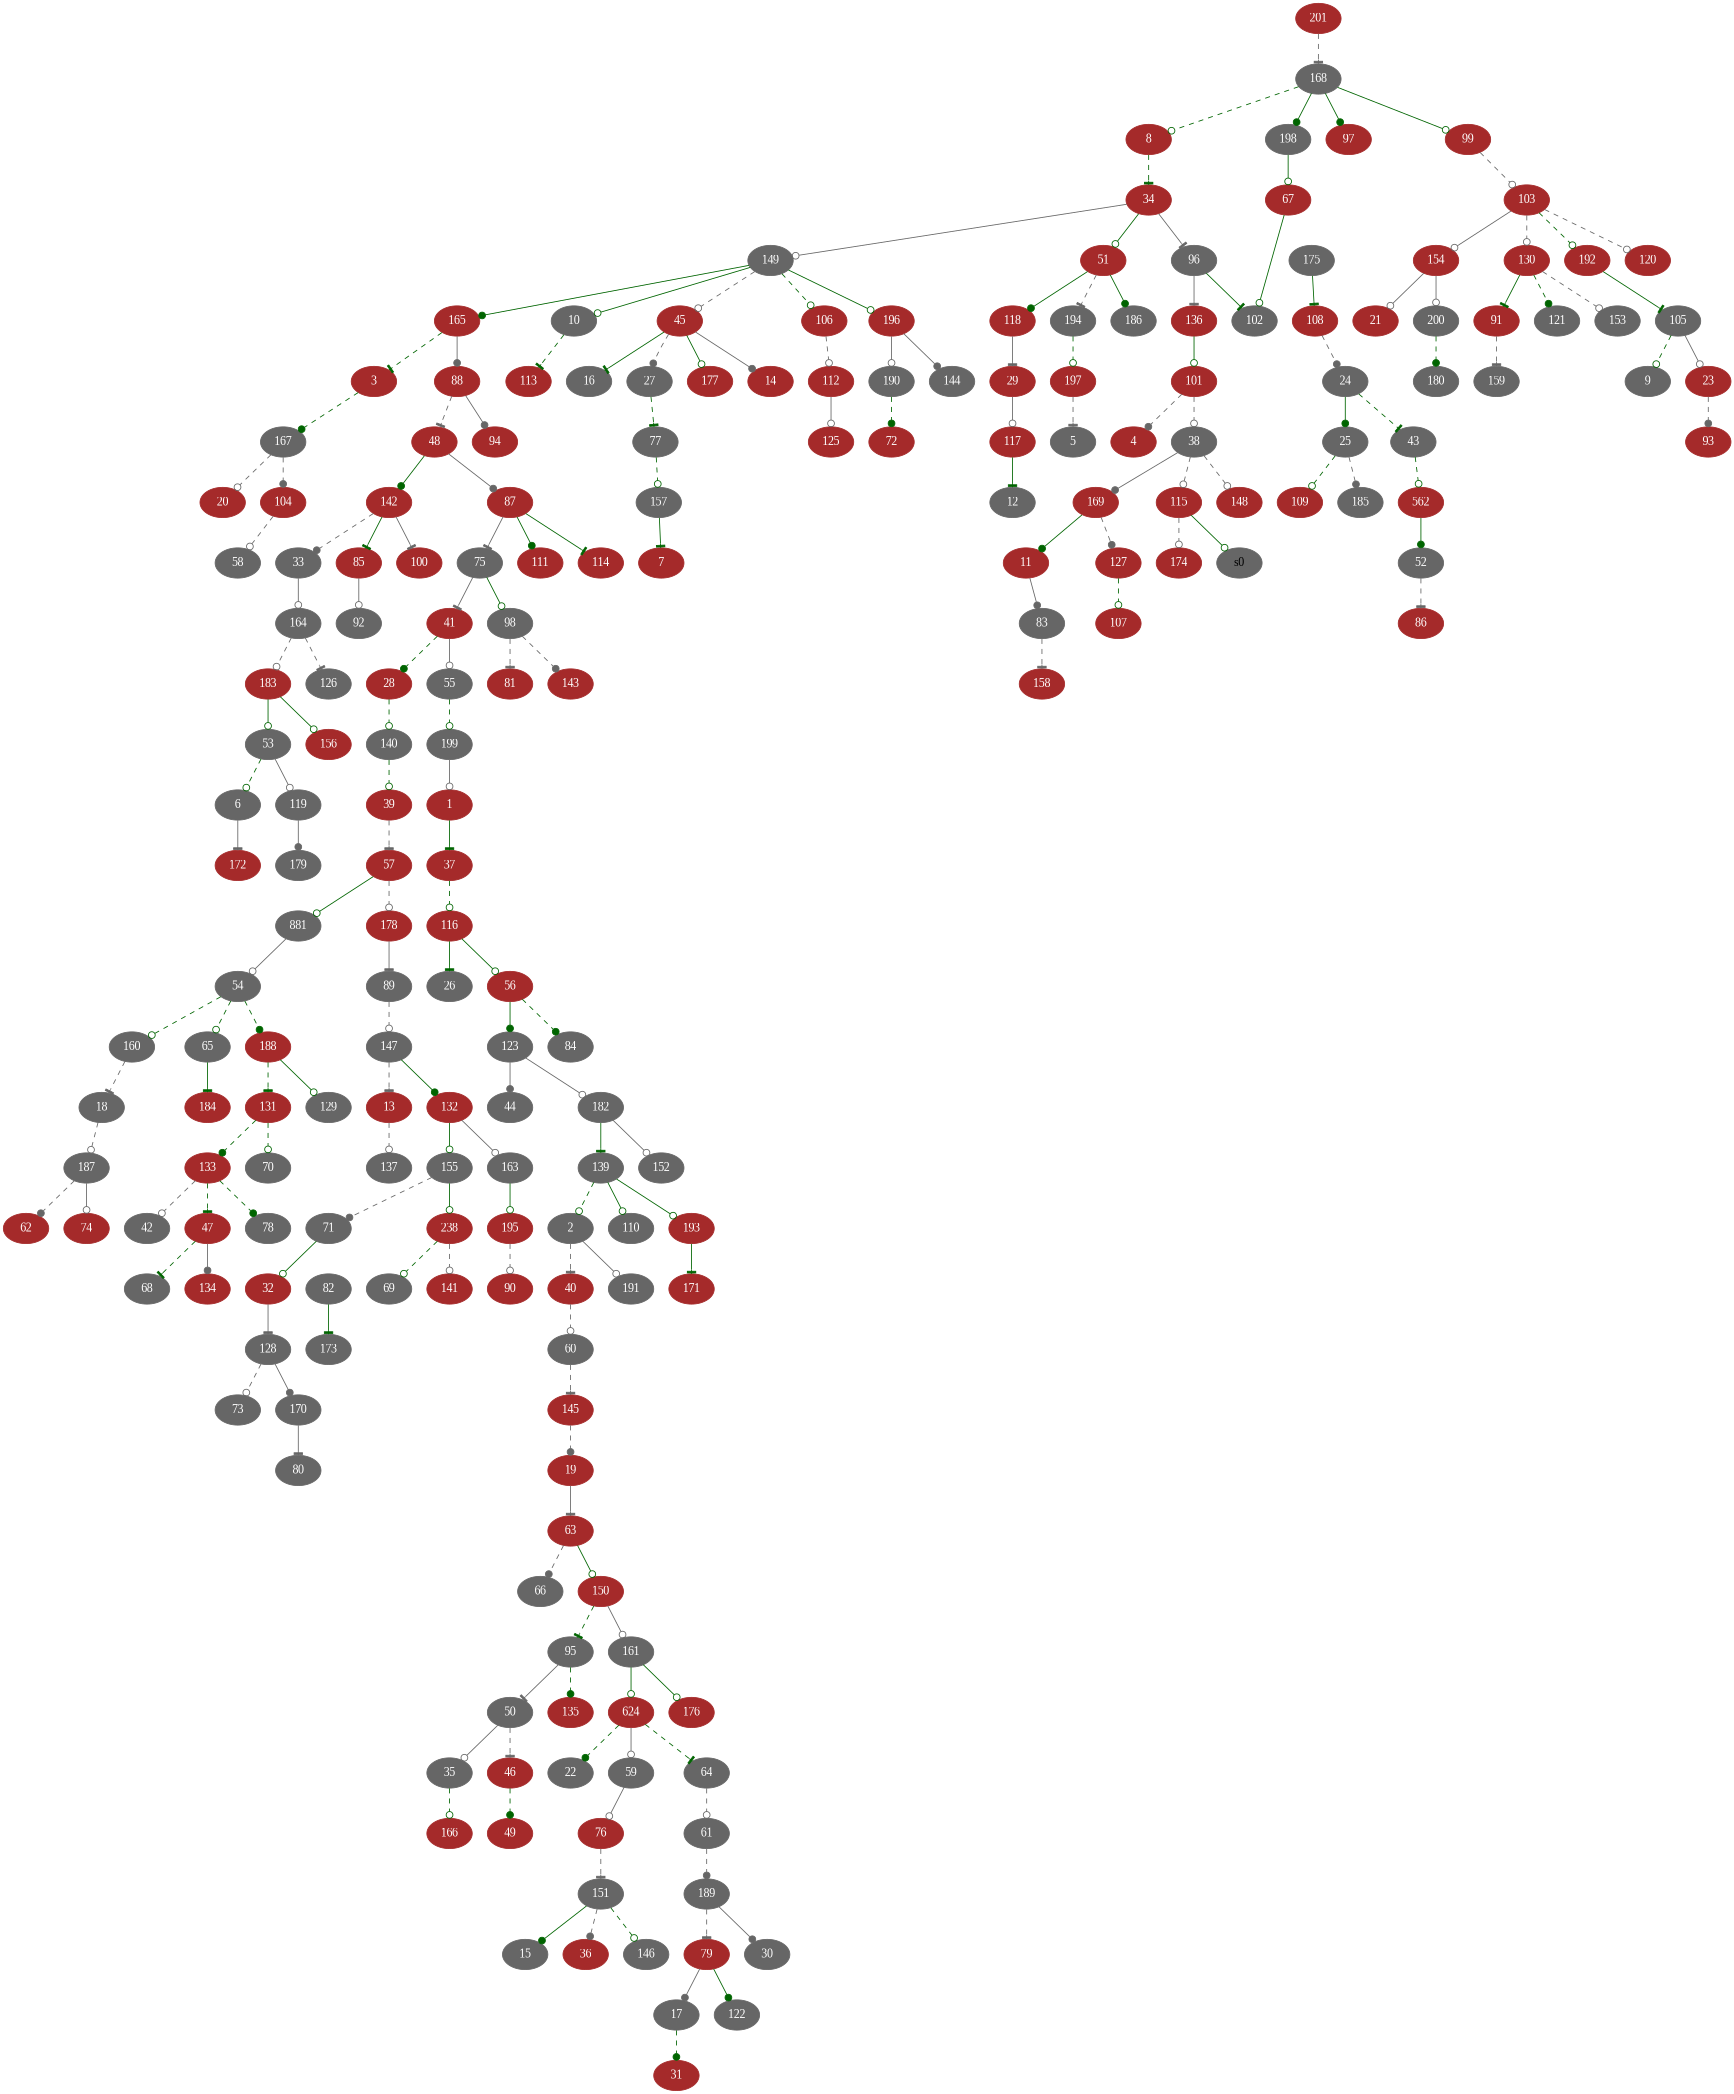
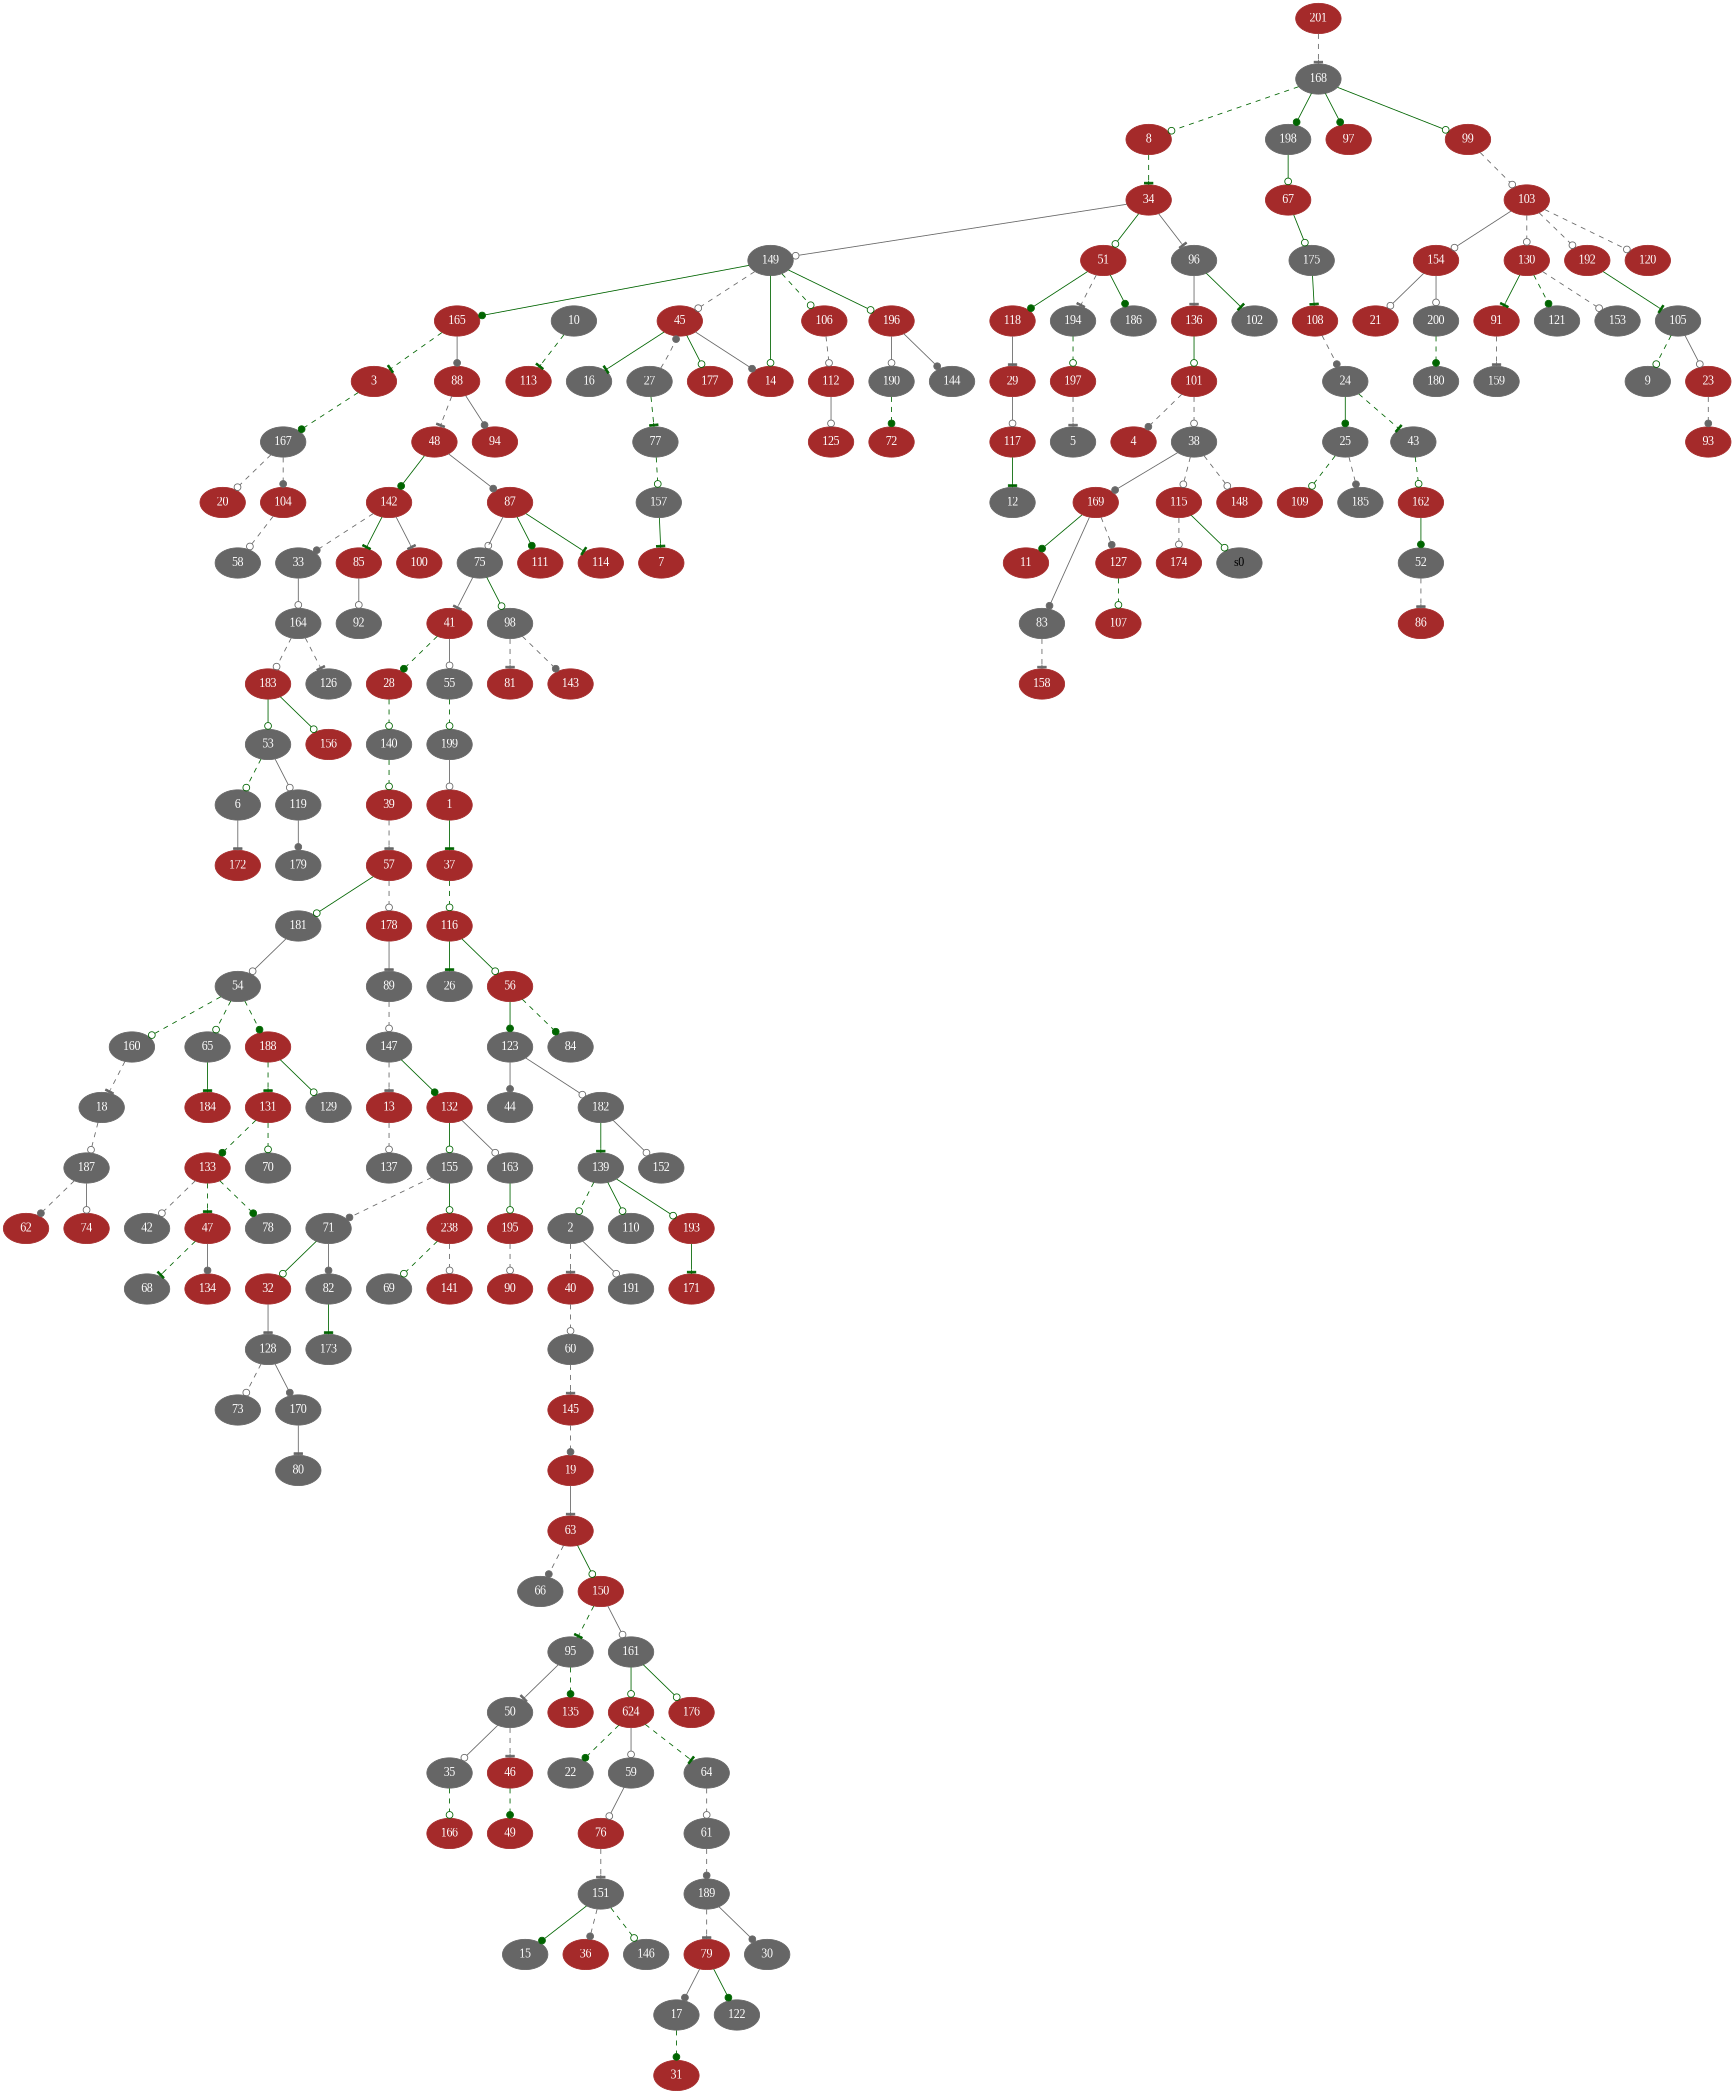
(1554, 228) -> (1554, 228)
(1272, 257) -> (1299, 227)
(676, 290) -> (771, 317)
(661, 347) -> (668, 355)
(1421, 502) -> (1421, 502)
(496, 531) -> (496, 531)
(1033, 590) -> (1070, 560)
(298, 926) -> (298, 926)
none -> (329, 1255)
